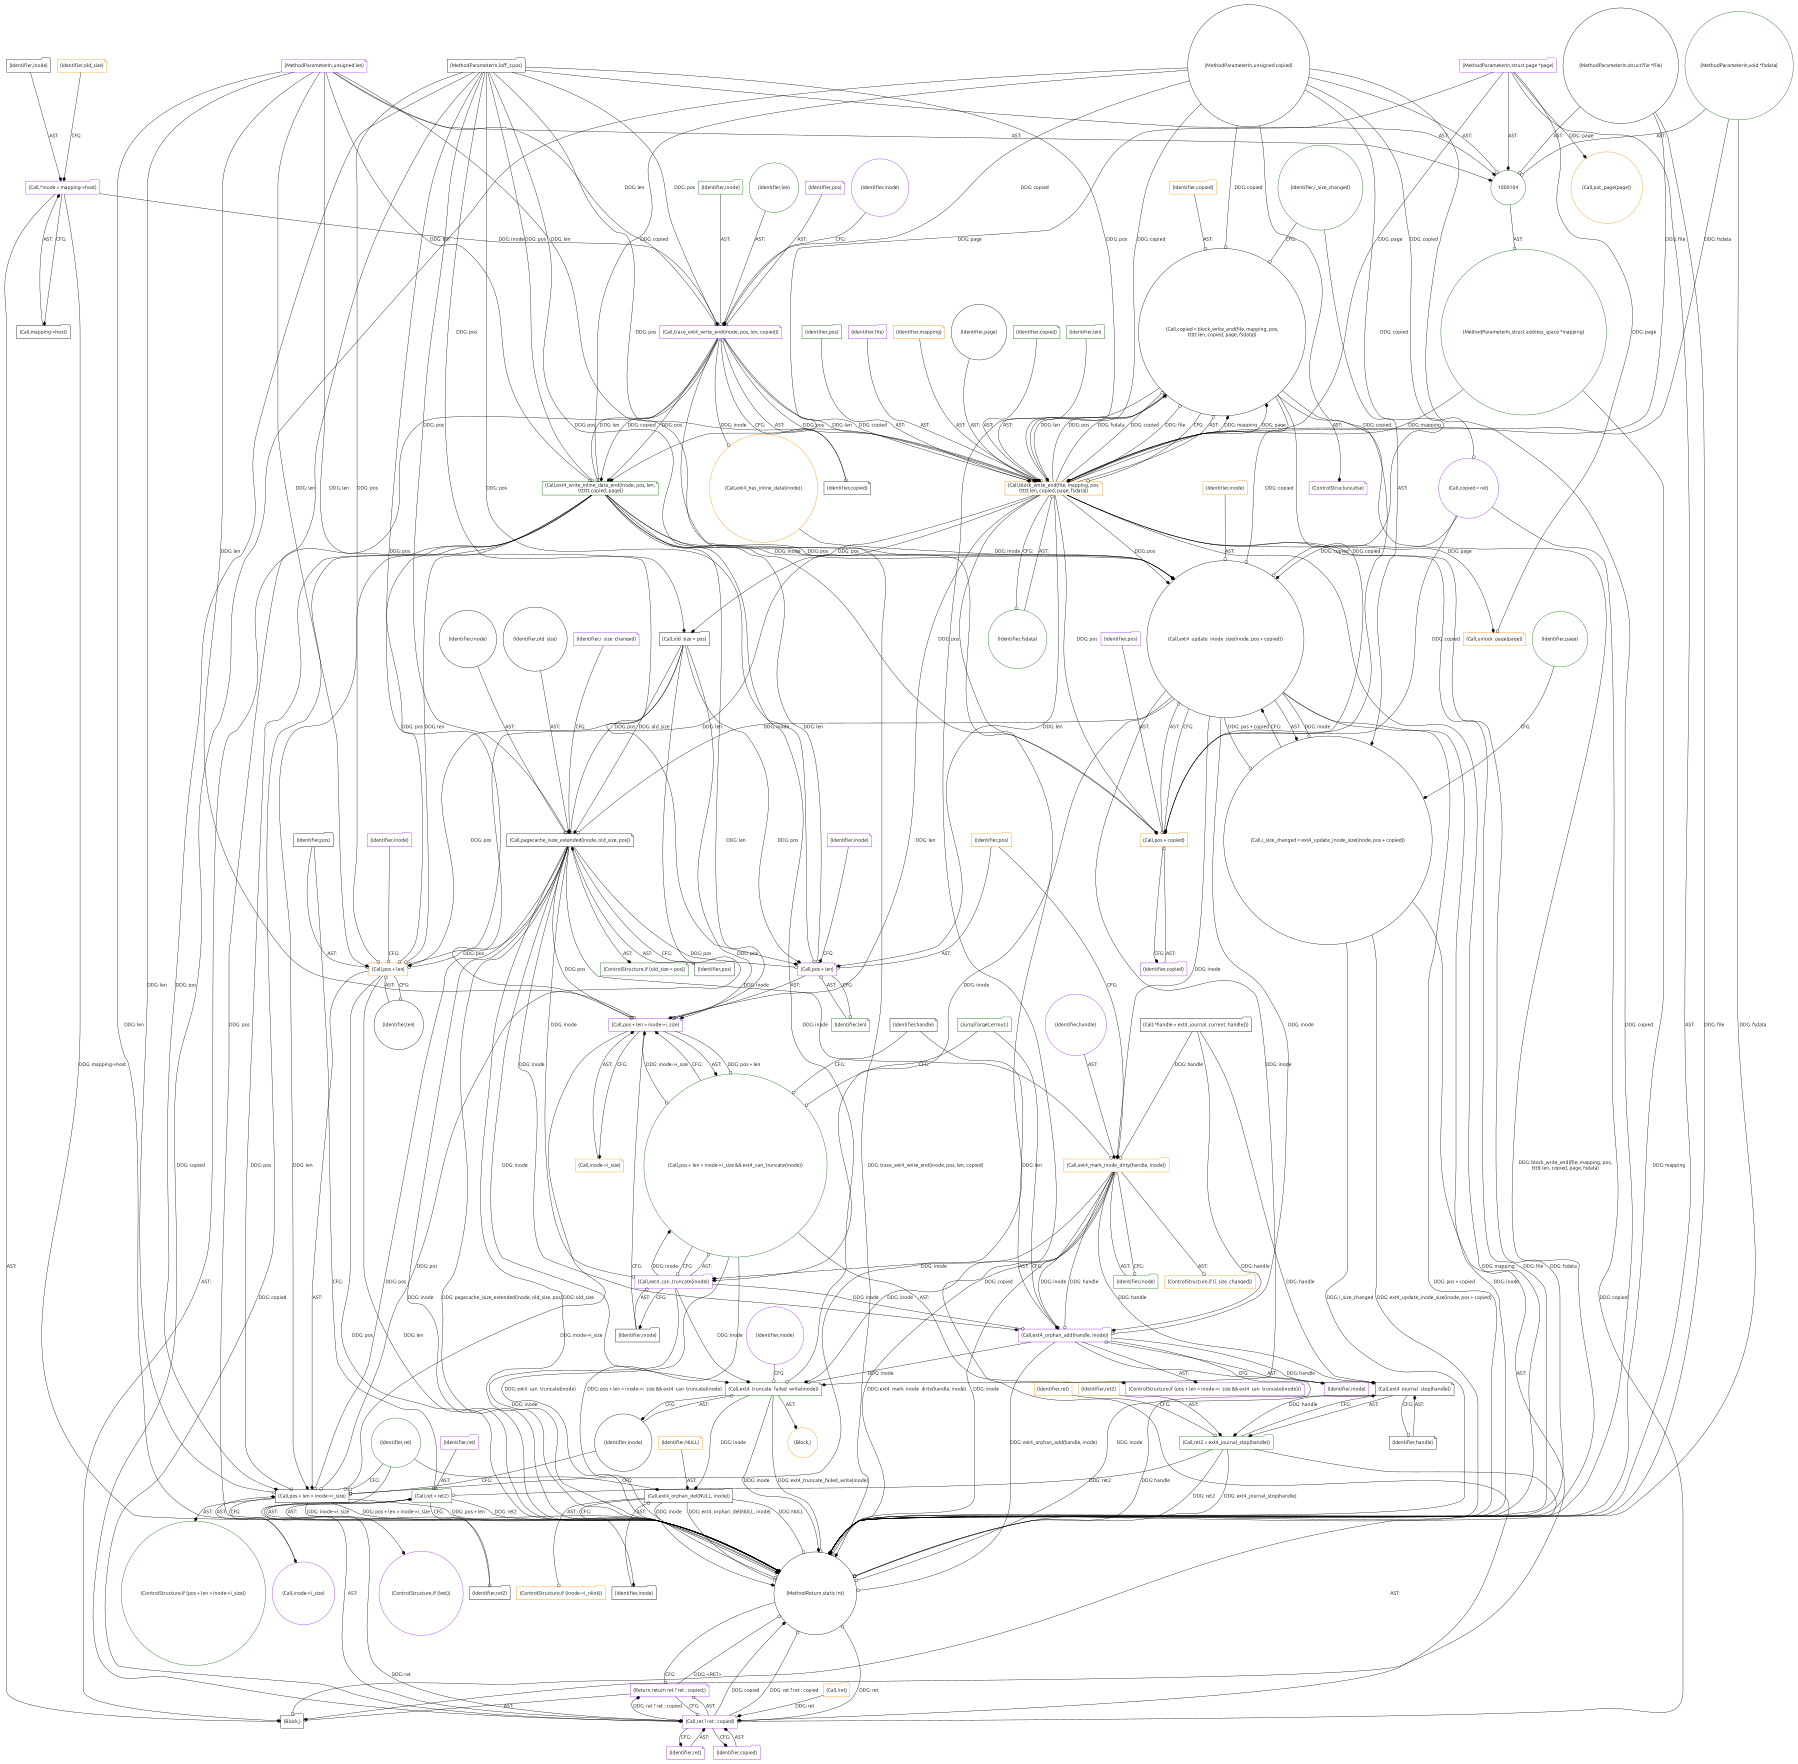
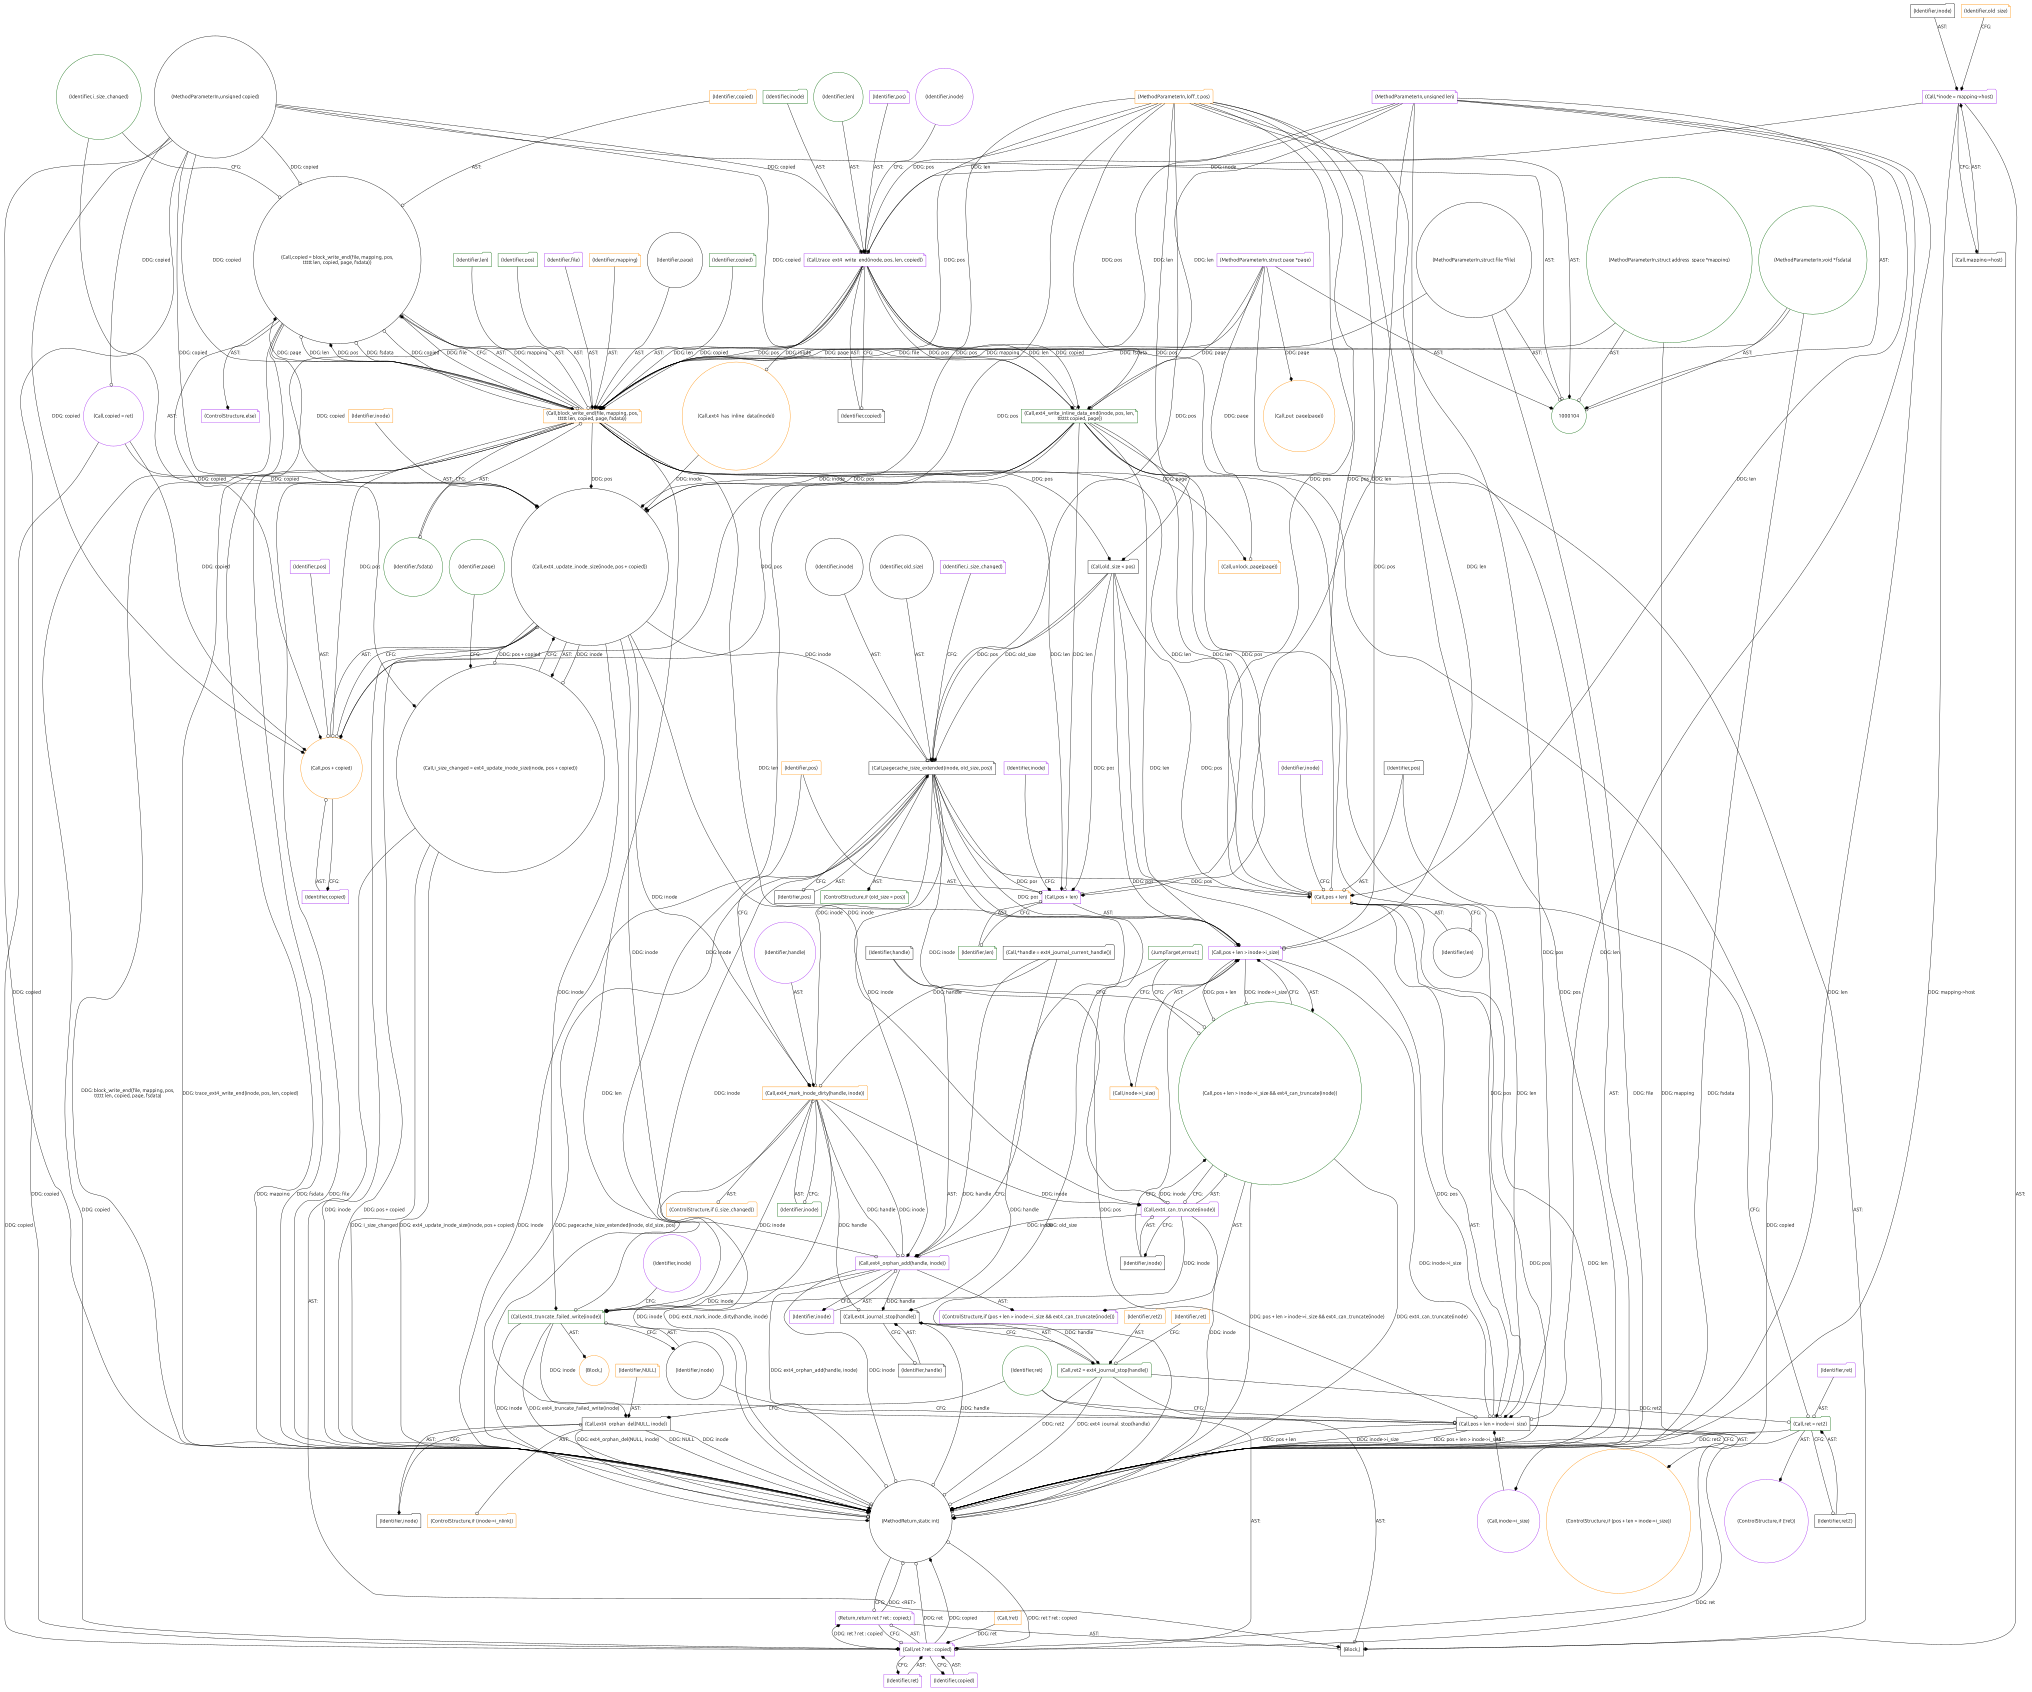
(486, 66) -> (1174, 97)
(1512, 226) -> (1602, 364)
(1164, 840) -> (332, 768)
(193, 1593) -> (1619, 1521)
(421, 1593) -> (1766, 1521)
